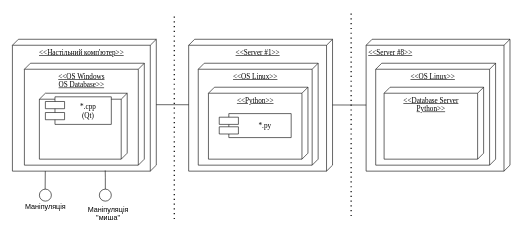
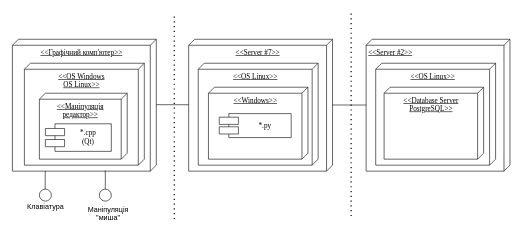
(82, 53) -> (82, 53)
(258, 53) -> (258, 53)
(394, 53) -> (394, 53)
(82, 81) -> (82, 81)
(256, 101) -> (256, 101)
(431, 105) -> (431, 105)
(78, 111) -> (78, 138)
(80, 111) -> (80, 111)
(46, 207) -> (46, 207)
